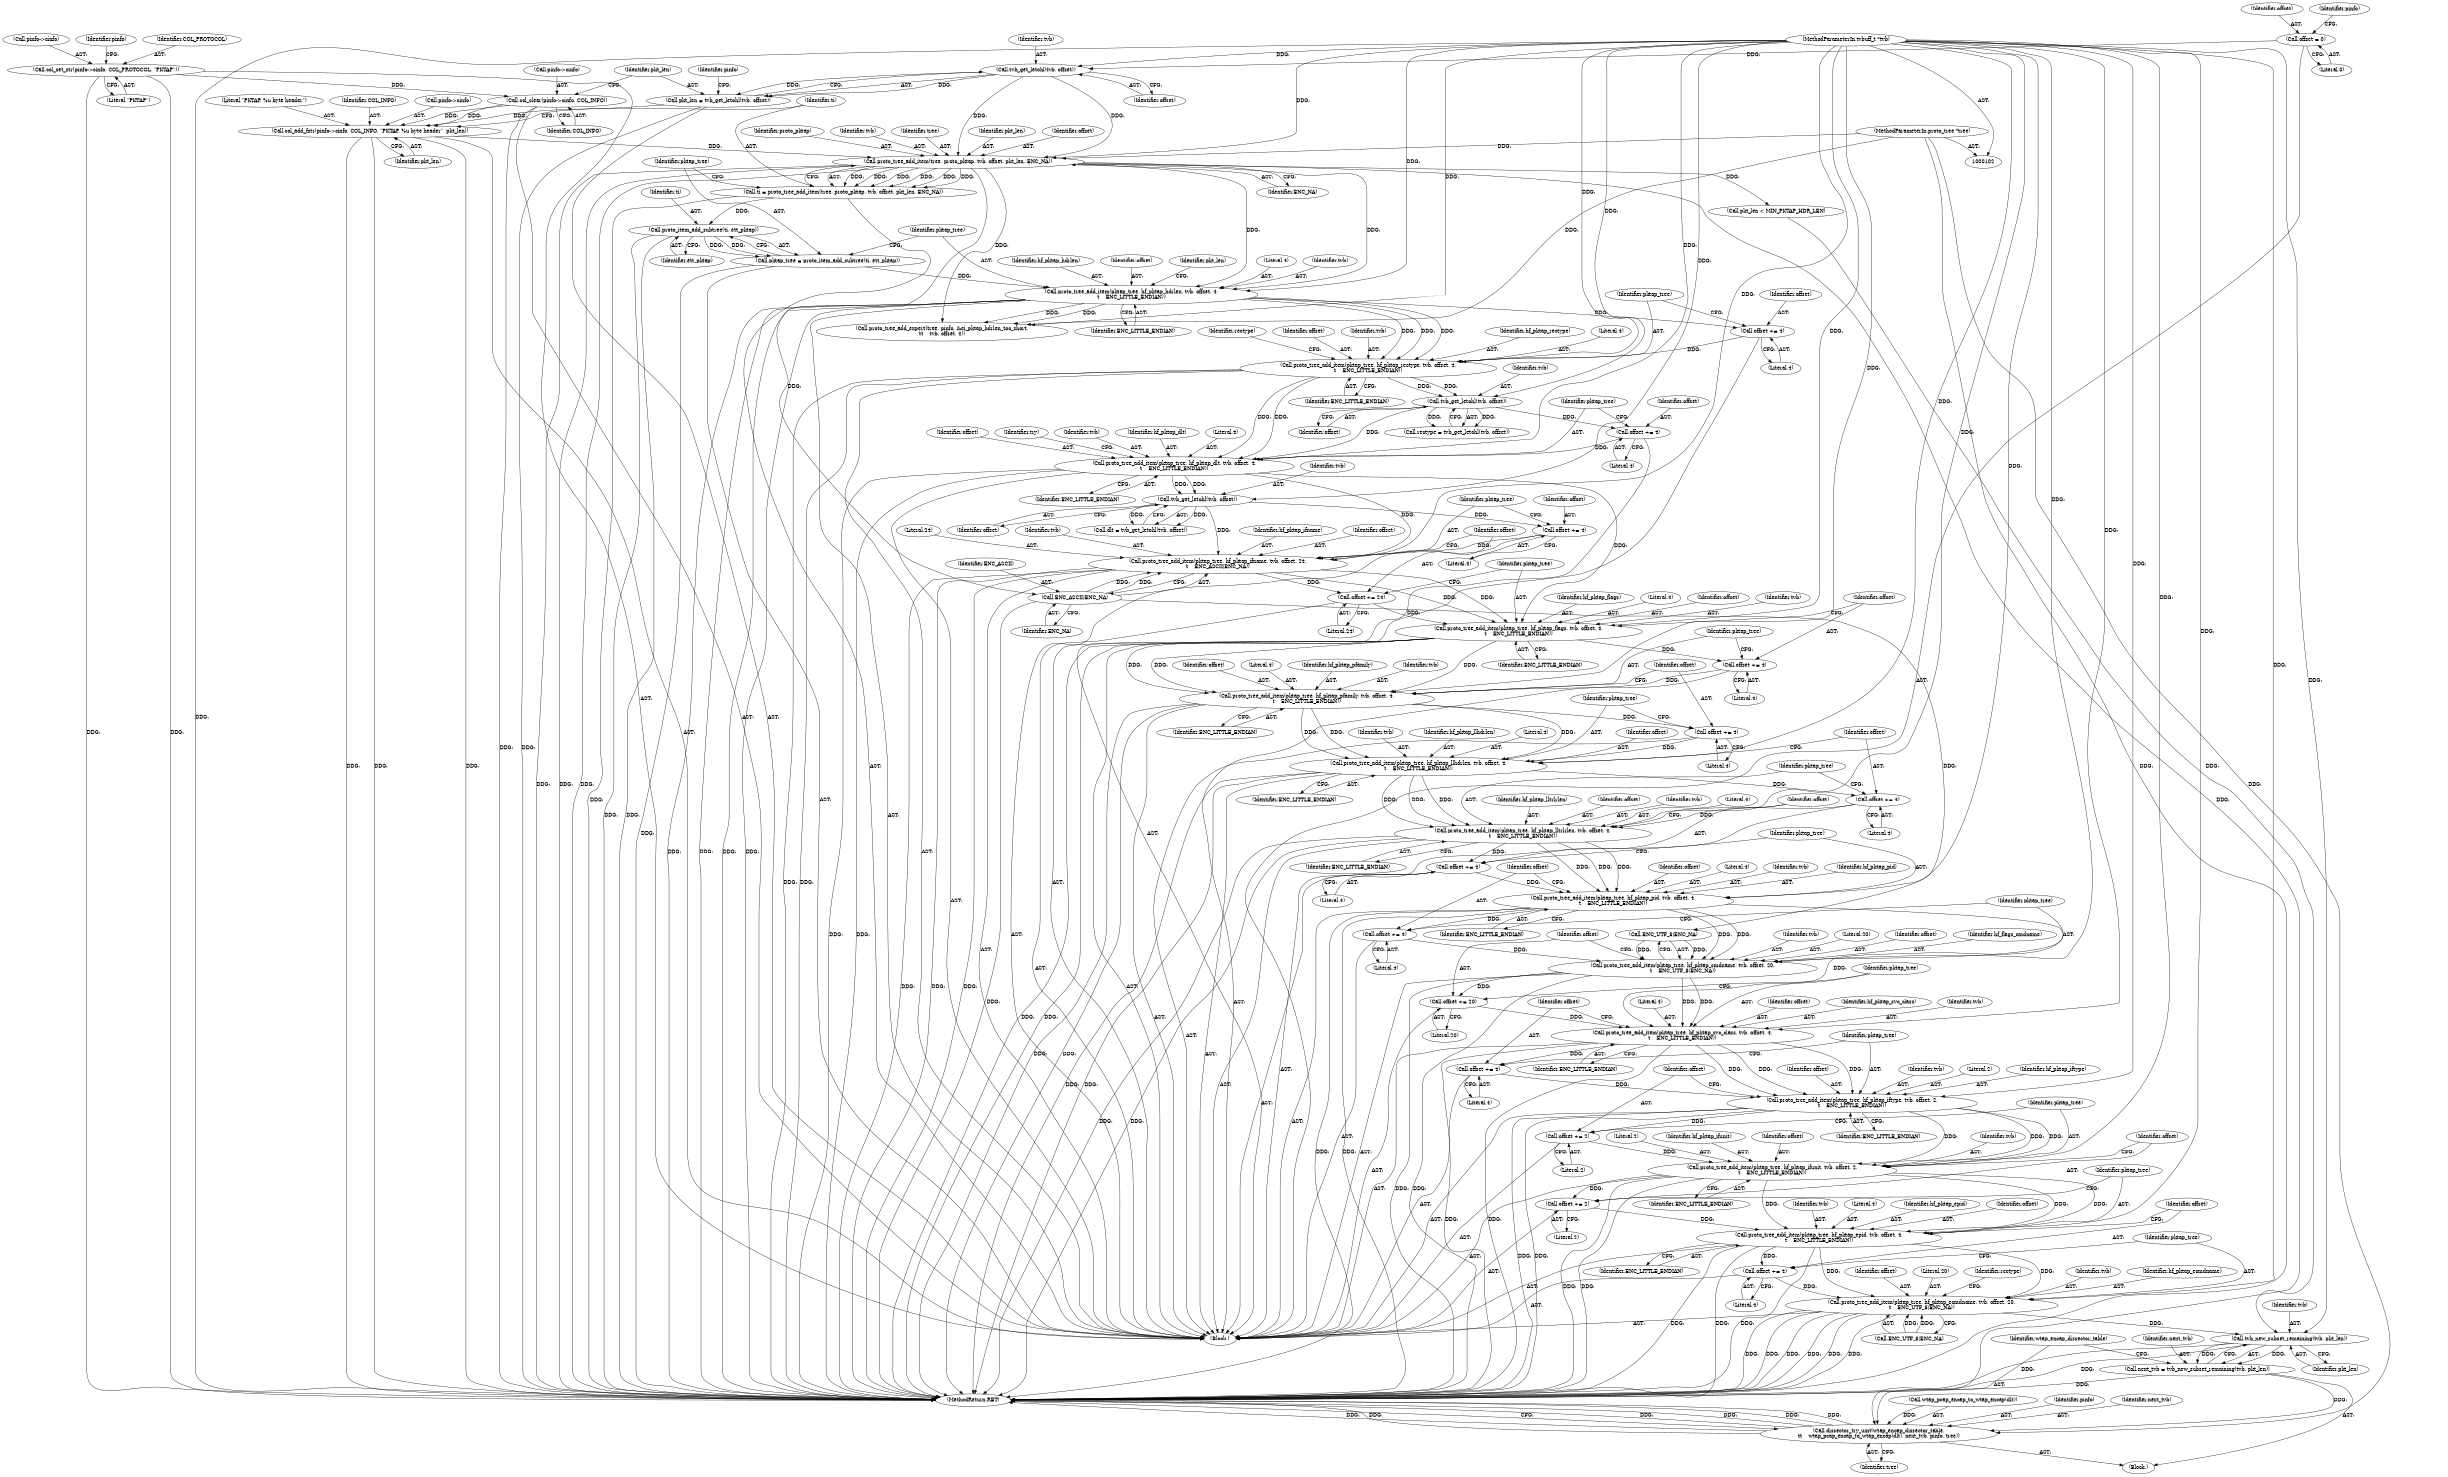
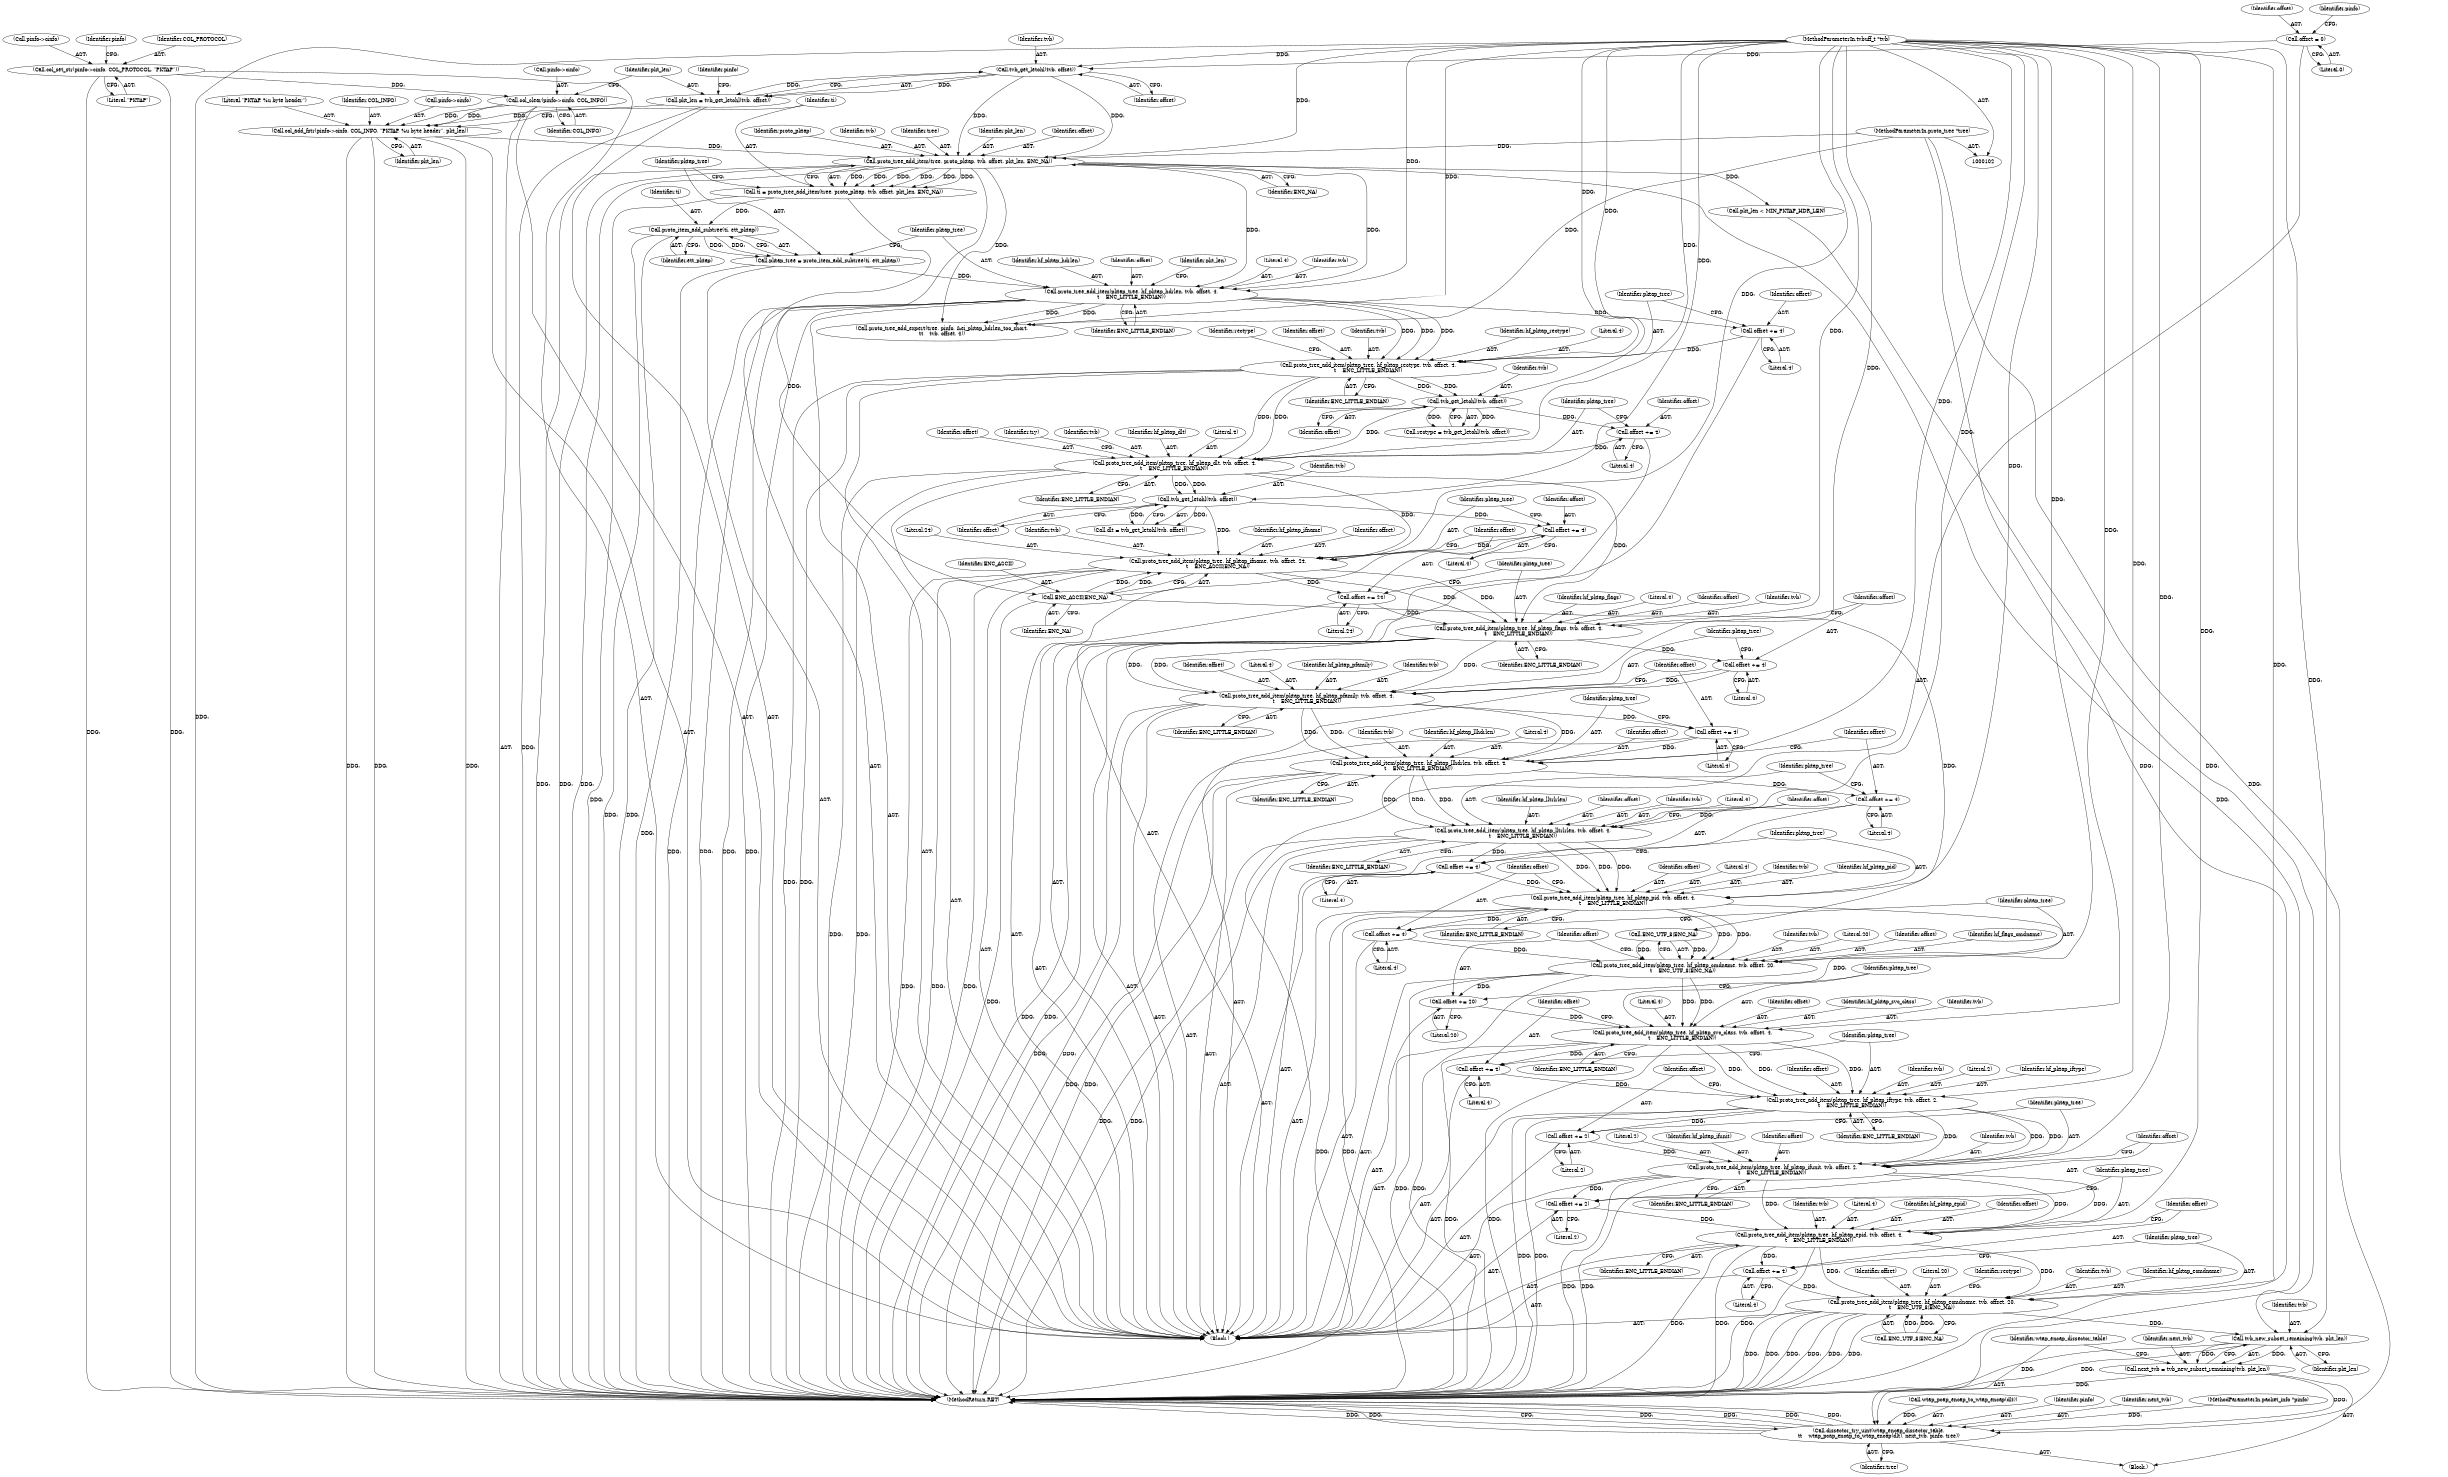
(507, 748) -> (507, 748)
none -> (2258, 1400)
